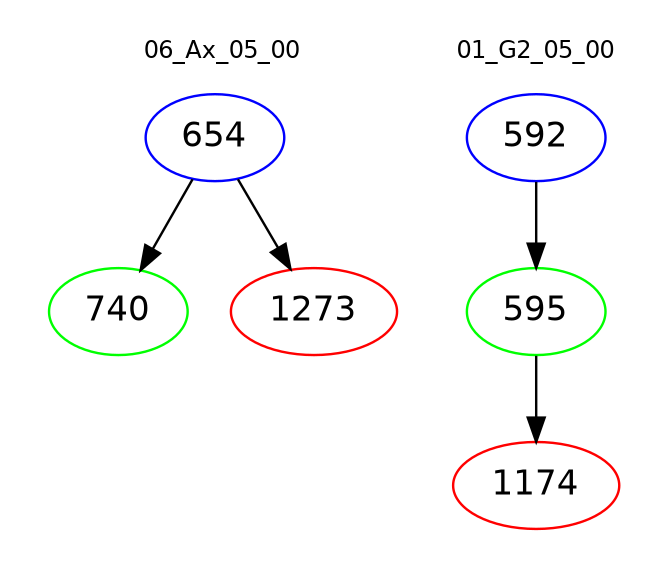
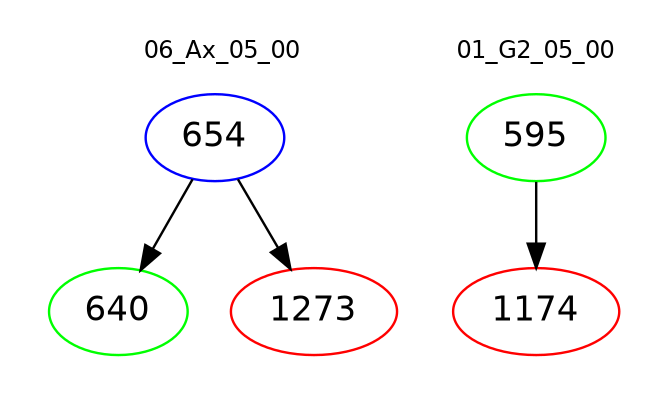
(536, 138) -> none
(118, 312) -> (118, 312)
